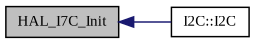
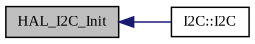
(62, 22) -> (62, 22)
